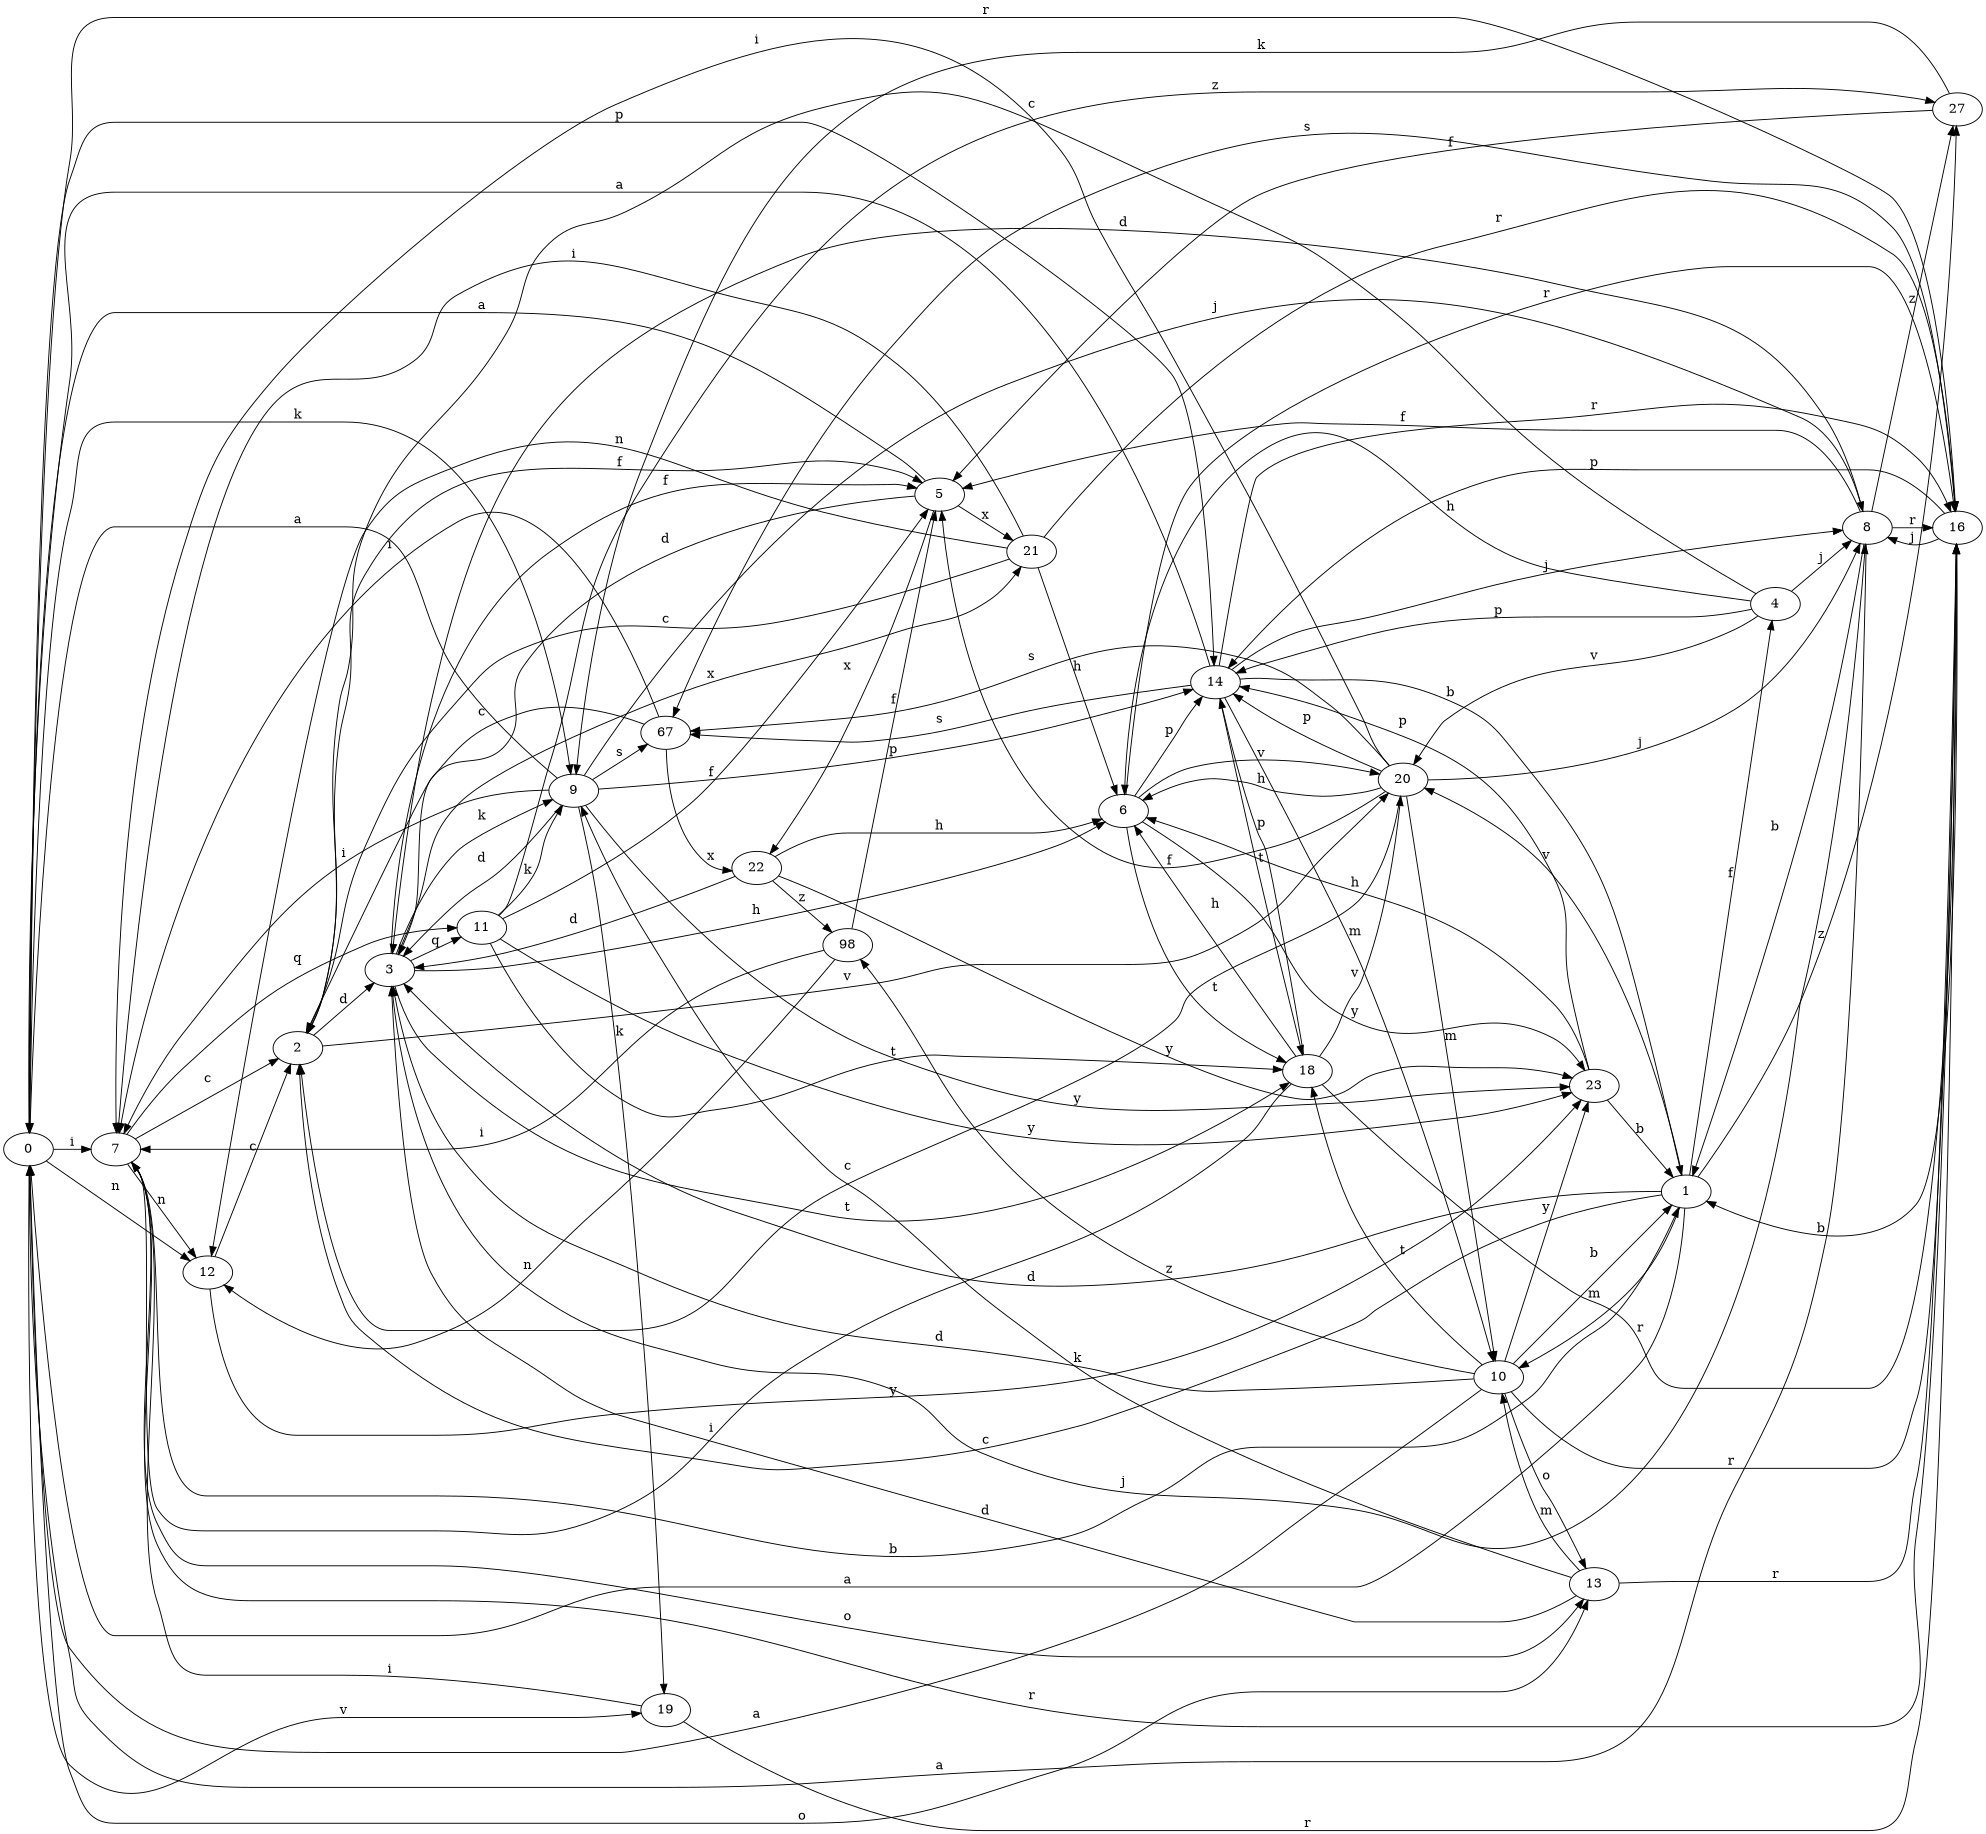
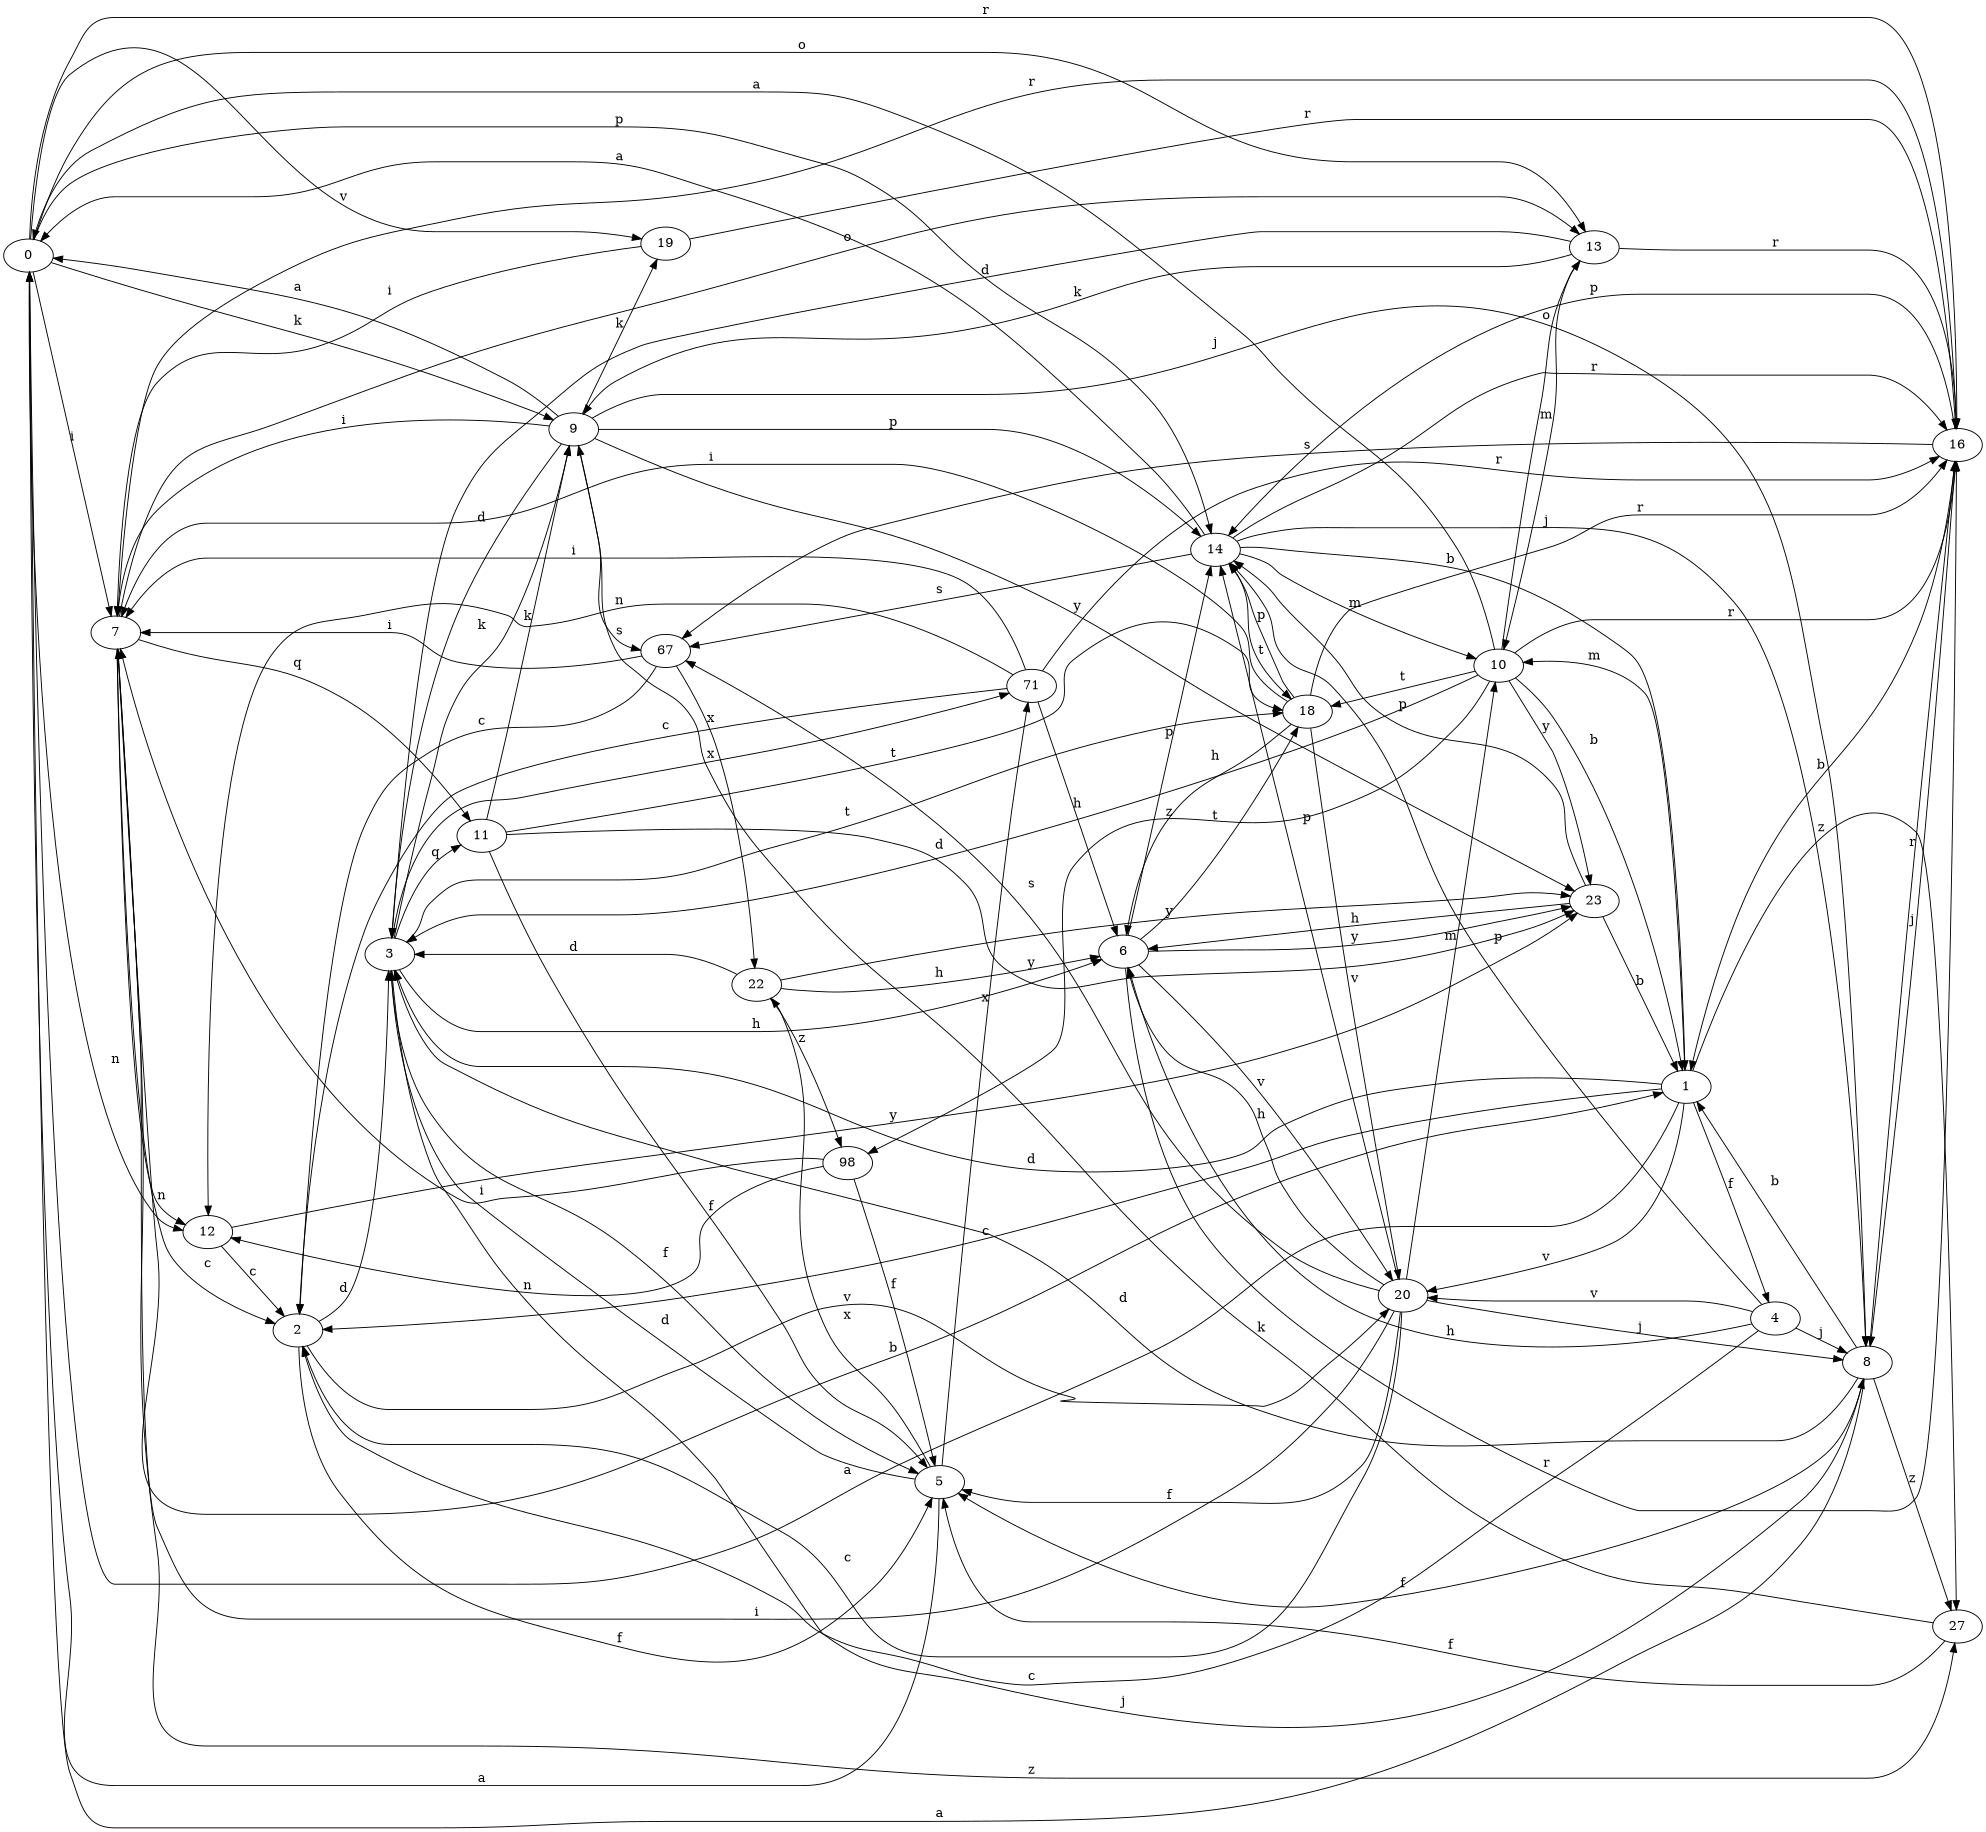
(982, 139) -> (555, 1747)
(1032, 552) -> (1032, 686)
